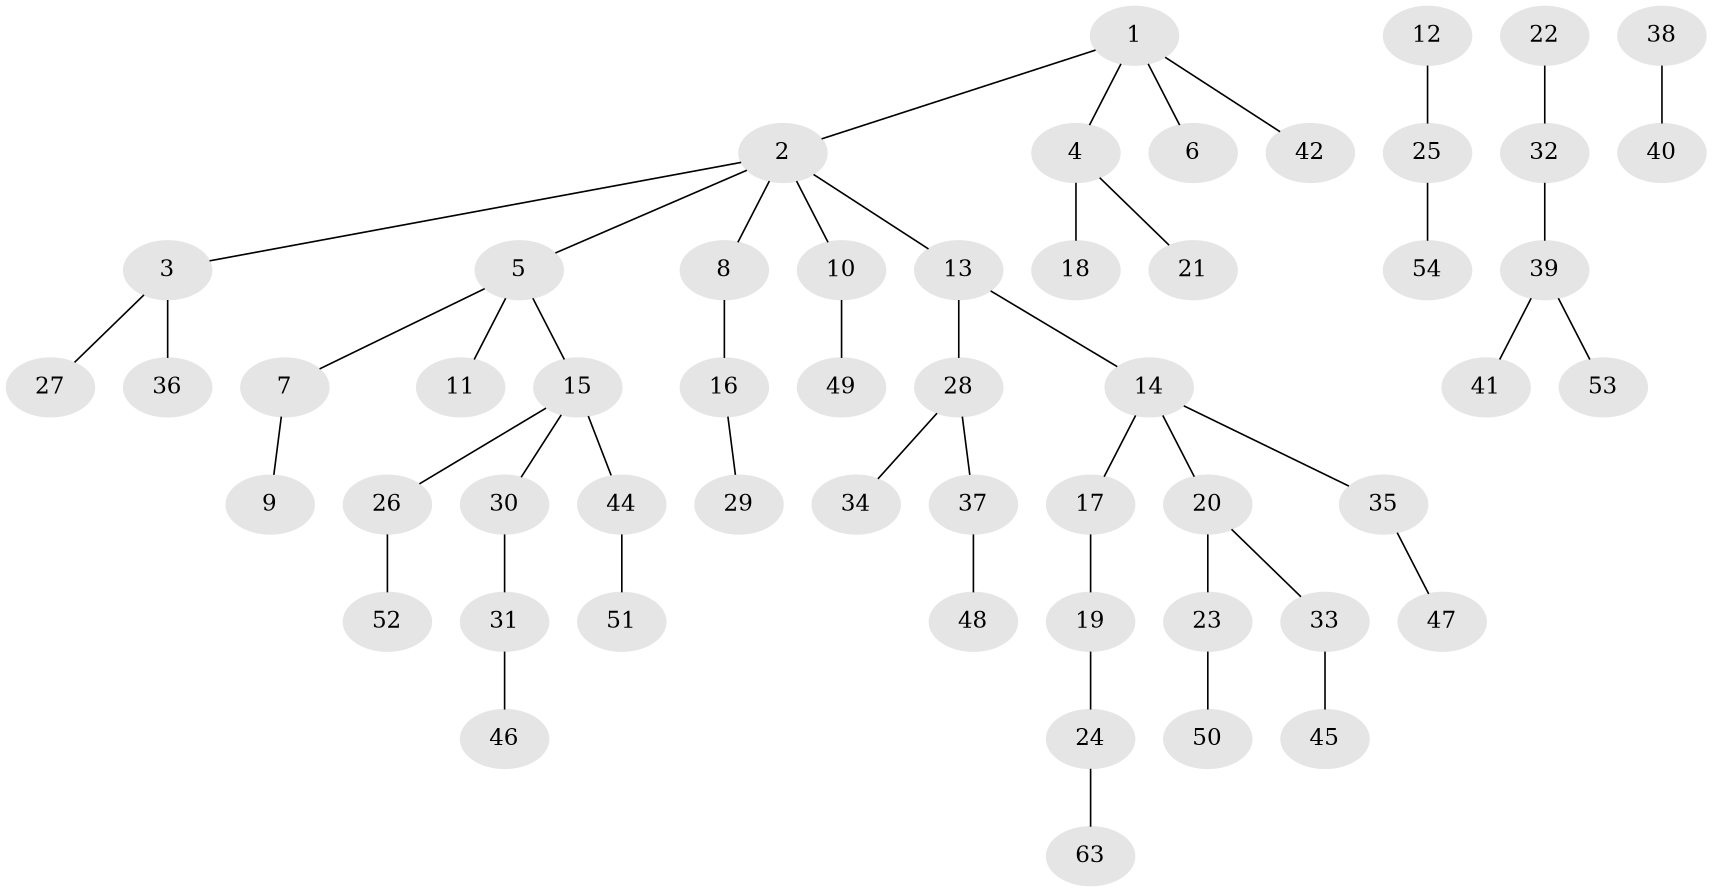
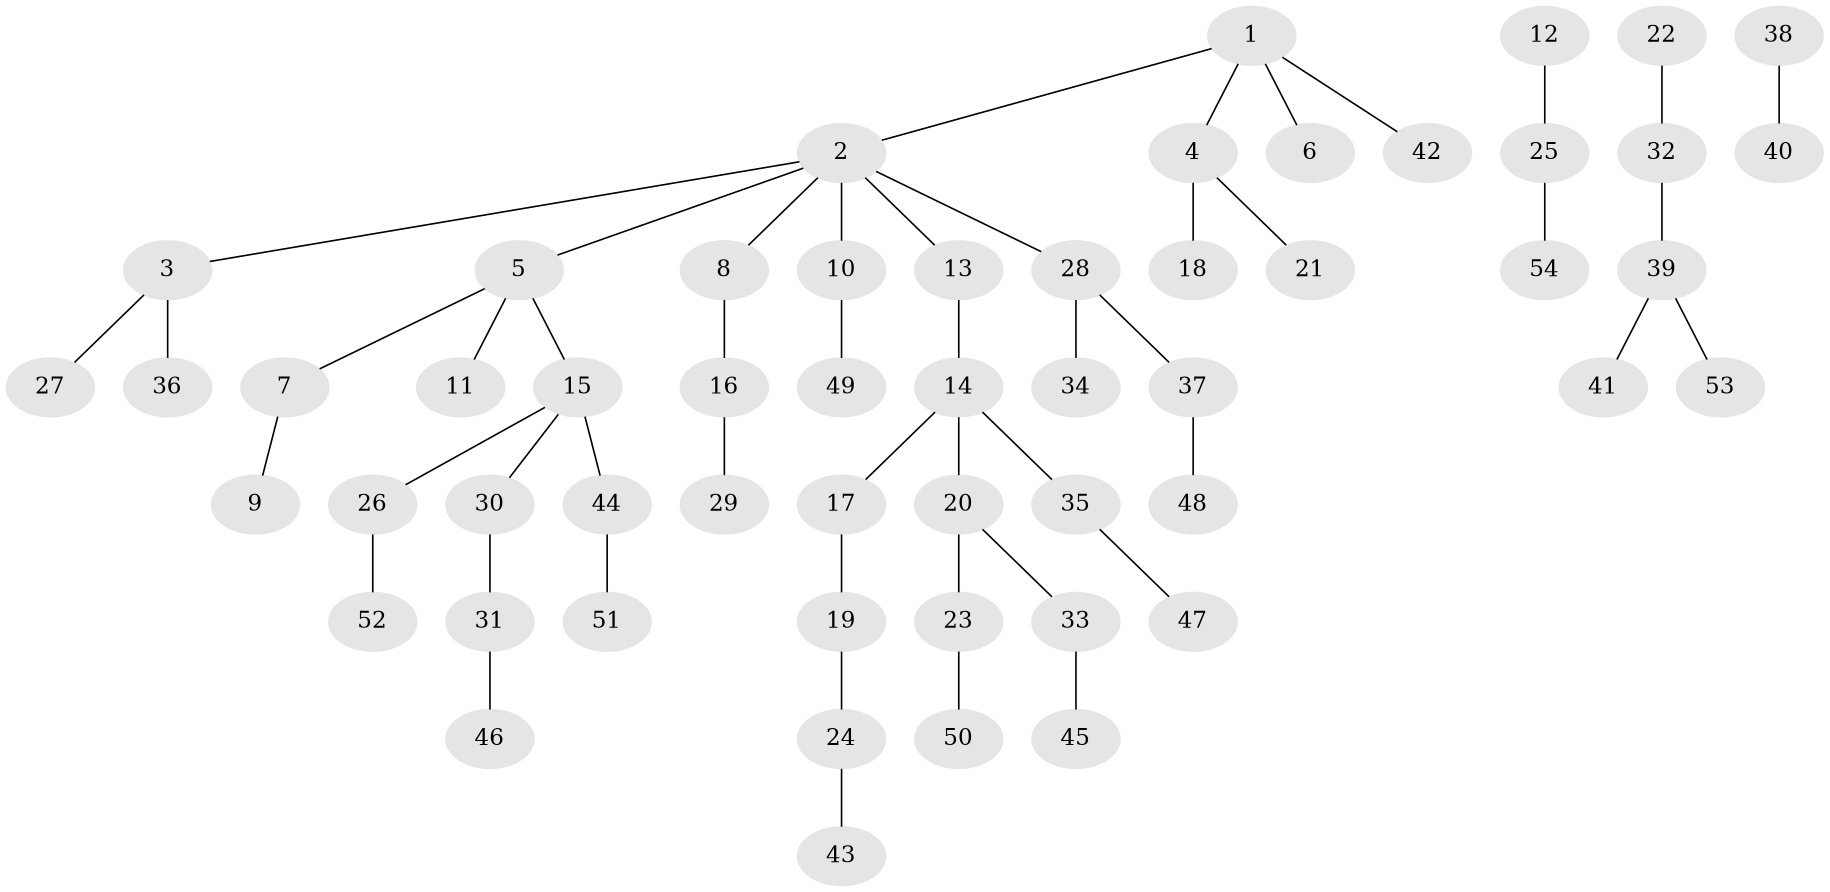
(959, 329) -> (959, 212)
(1091, 856) -> (842, 856)
